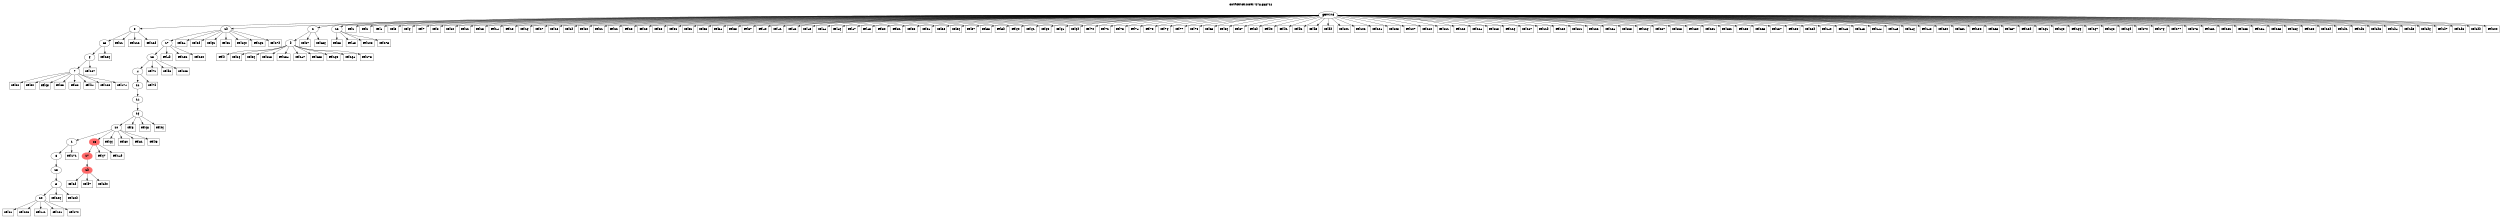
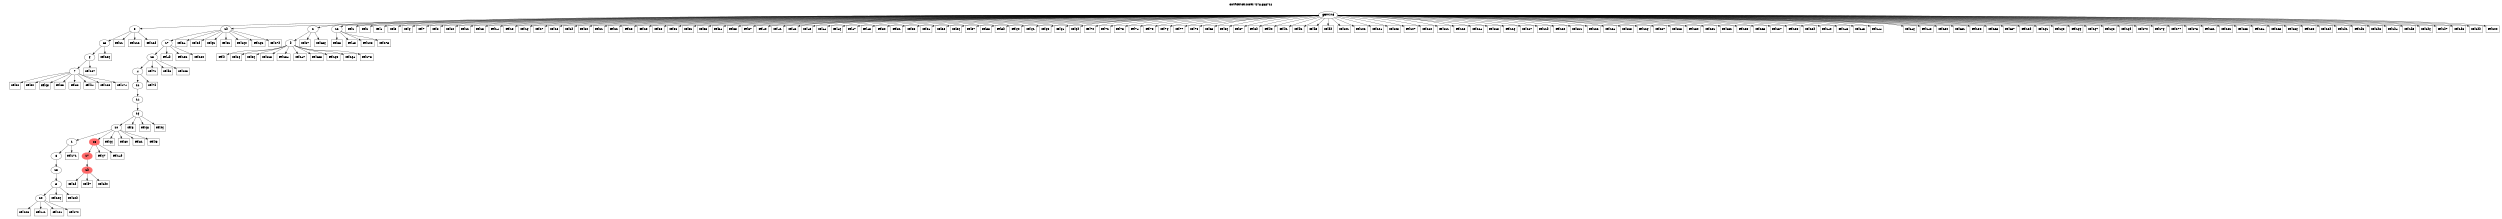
(1893, 29) -> none
(8, 212) -> none
